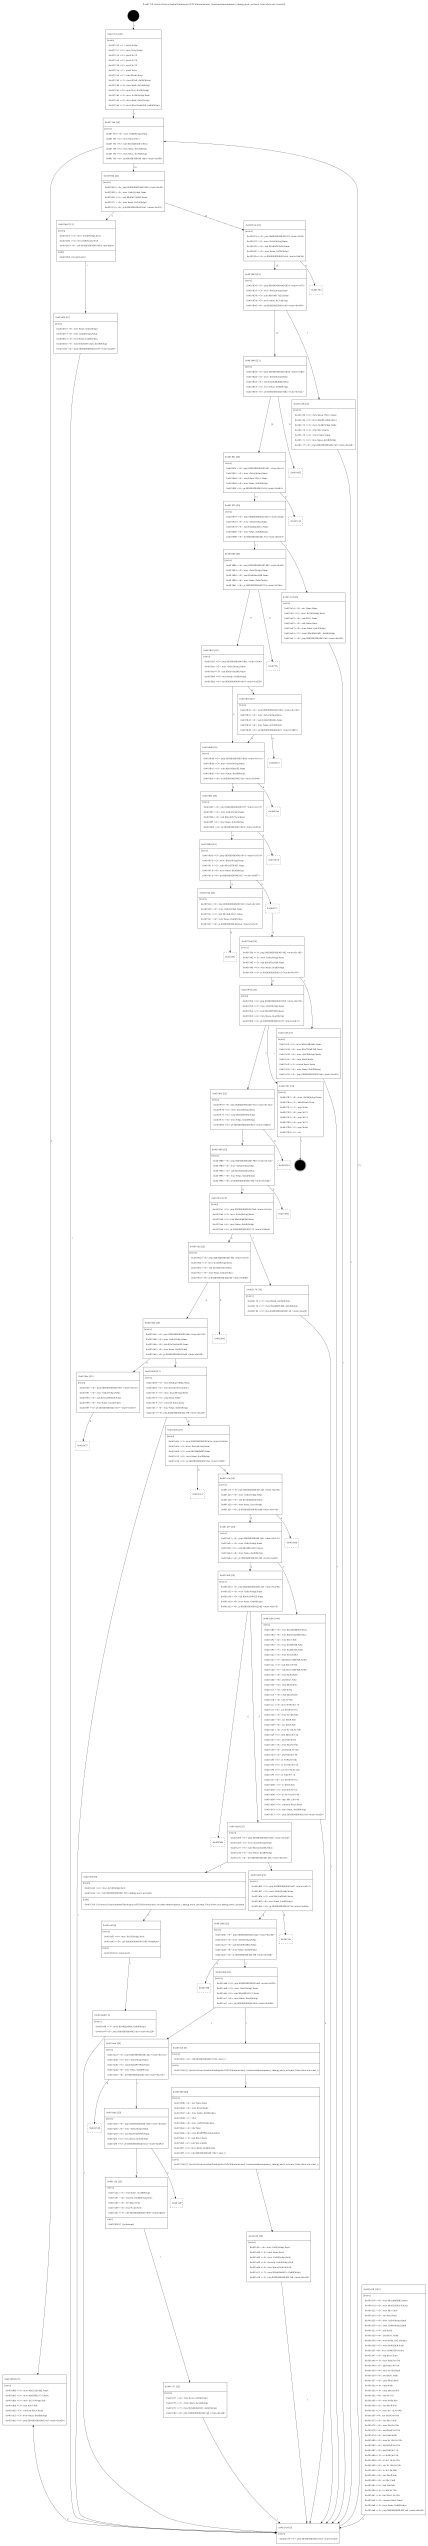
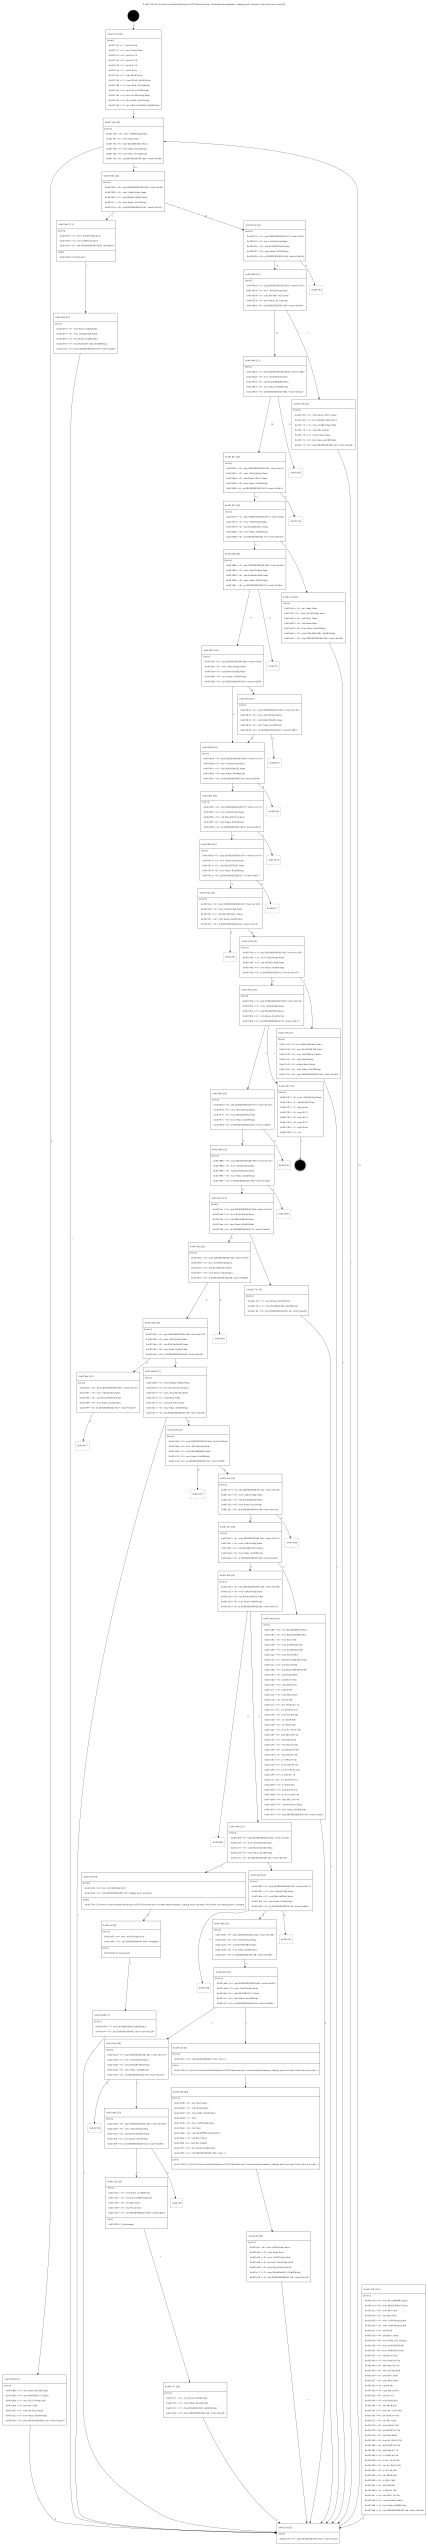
(272, 924) -> (250, 932)
(211, 1970) -> (203, 1929)
(112, 2526) -> (114, 2527)
